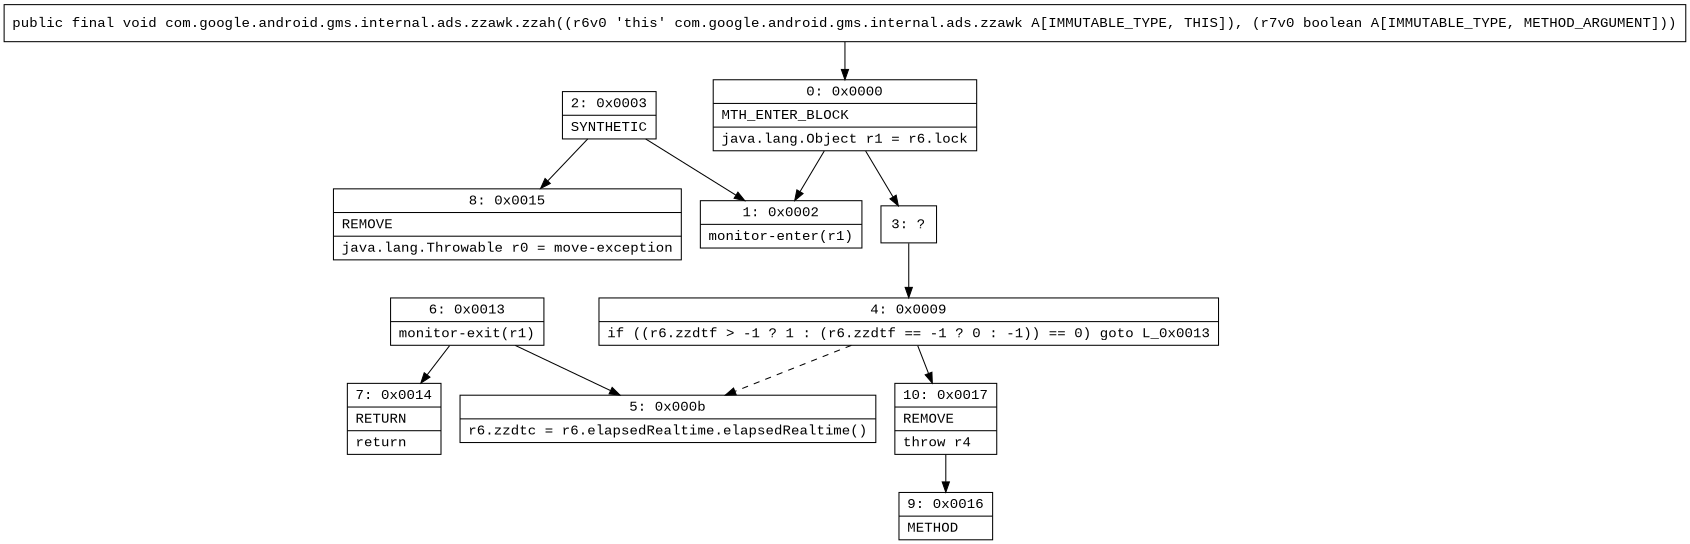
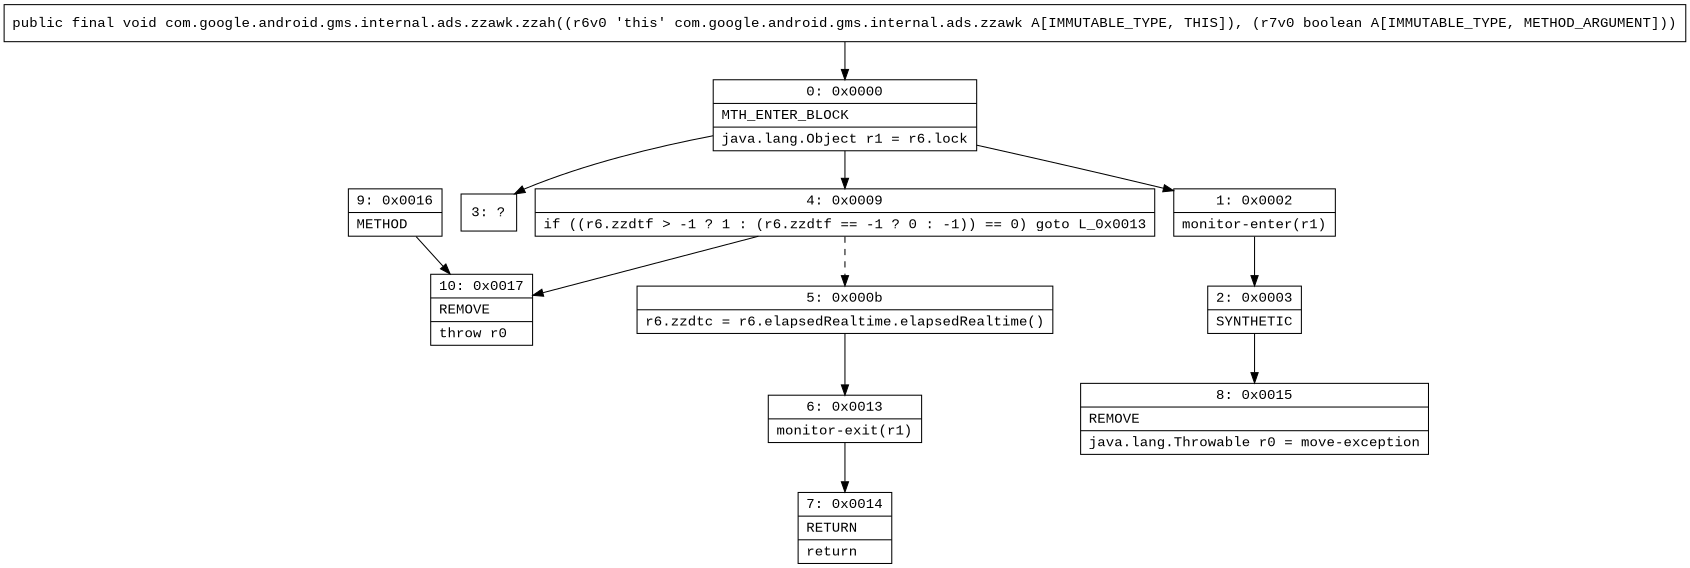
(691, 167) -> (1255, 256)
(909, 265) -> (845, 165)
(563, 368) -> (845, 359)
(938, 442) -> (473, 333)
(946, 468) -> (430, 251)
